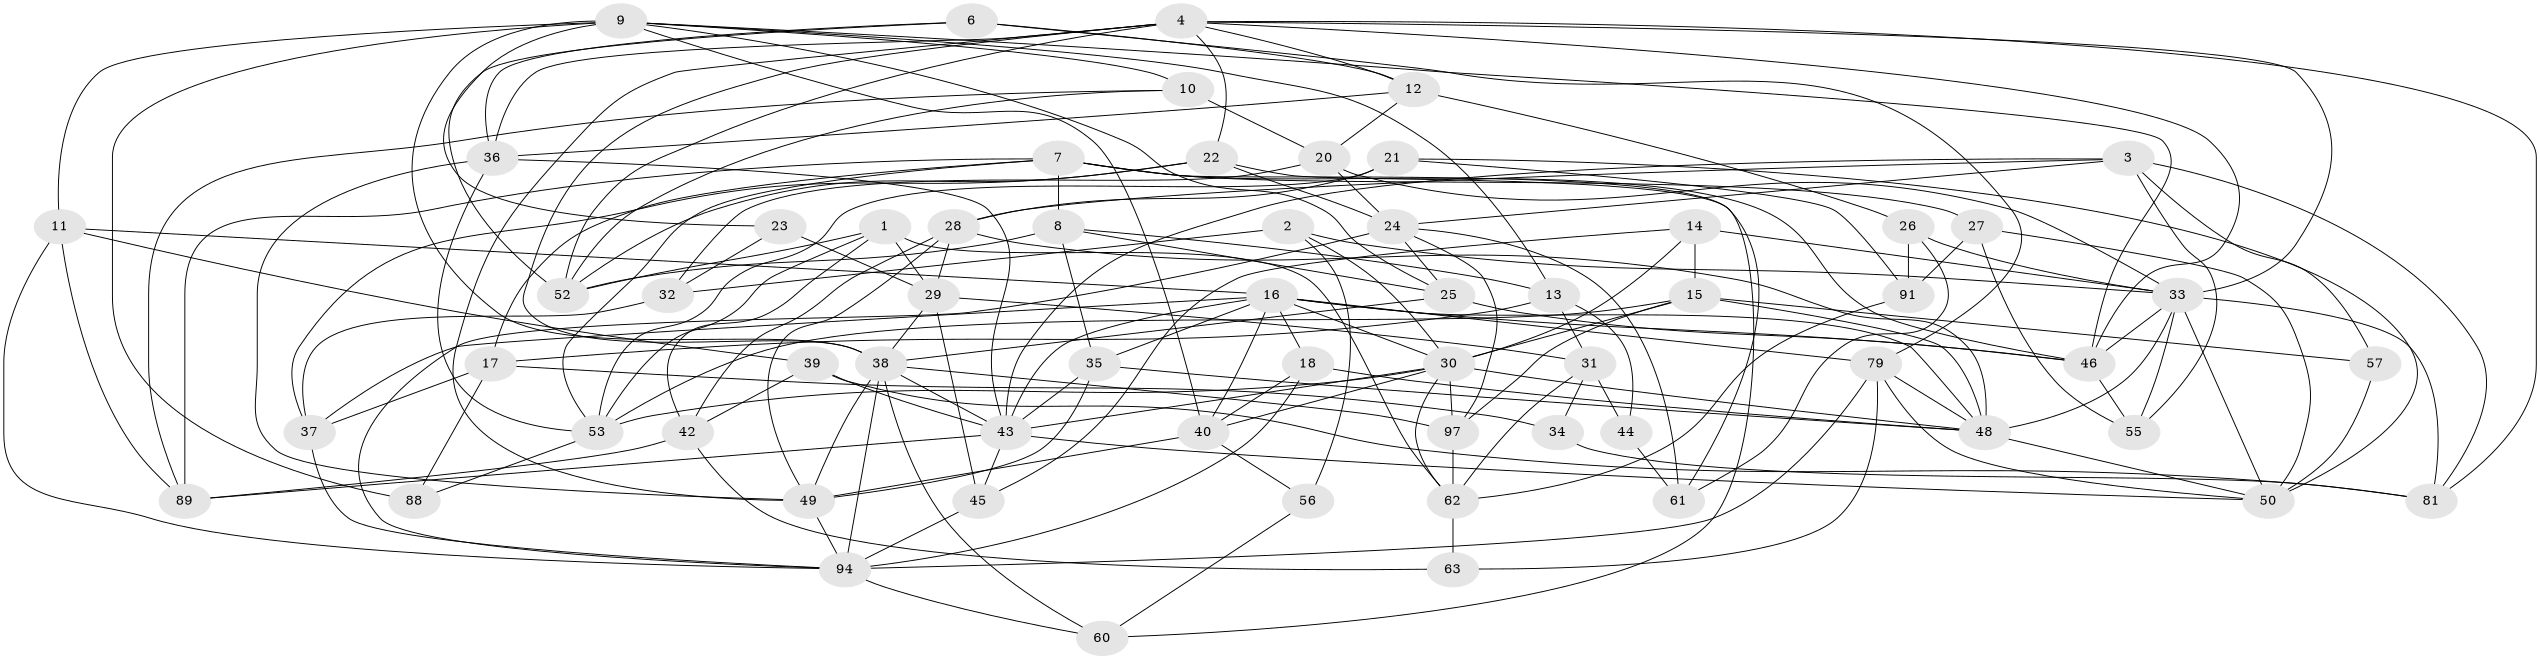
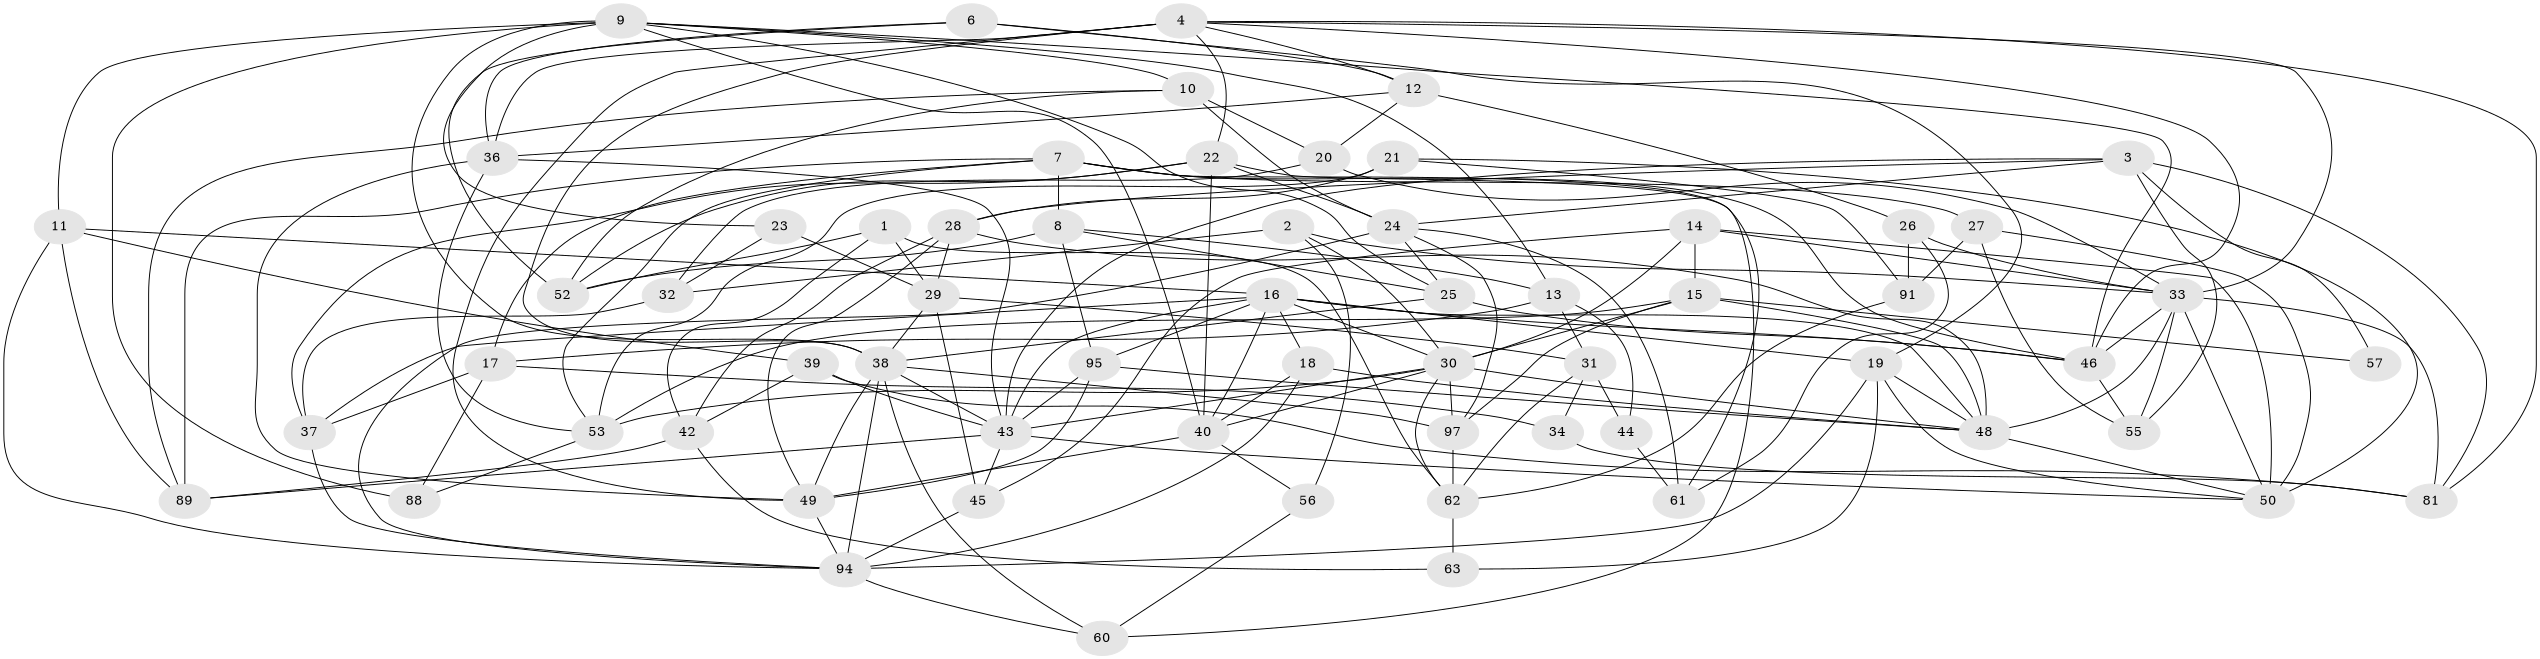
(827, 95) -> none
(1362, 195) -> (1273, 163)
none -> (1208, 283)
(734, 313) -> none
(1095, 364) -> (1095, 364)
(1876, 364) -> (1876, 364)
(2341, 444) -> (2077, 263)
